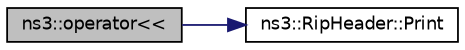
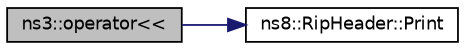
(352, 25) -> (352, 25)
